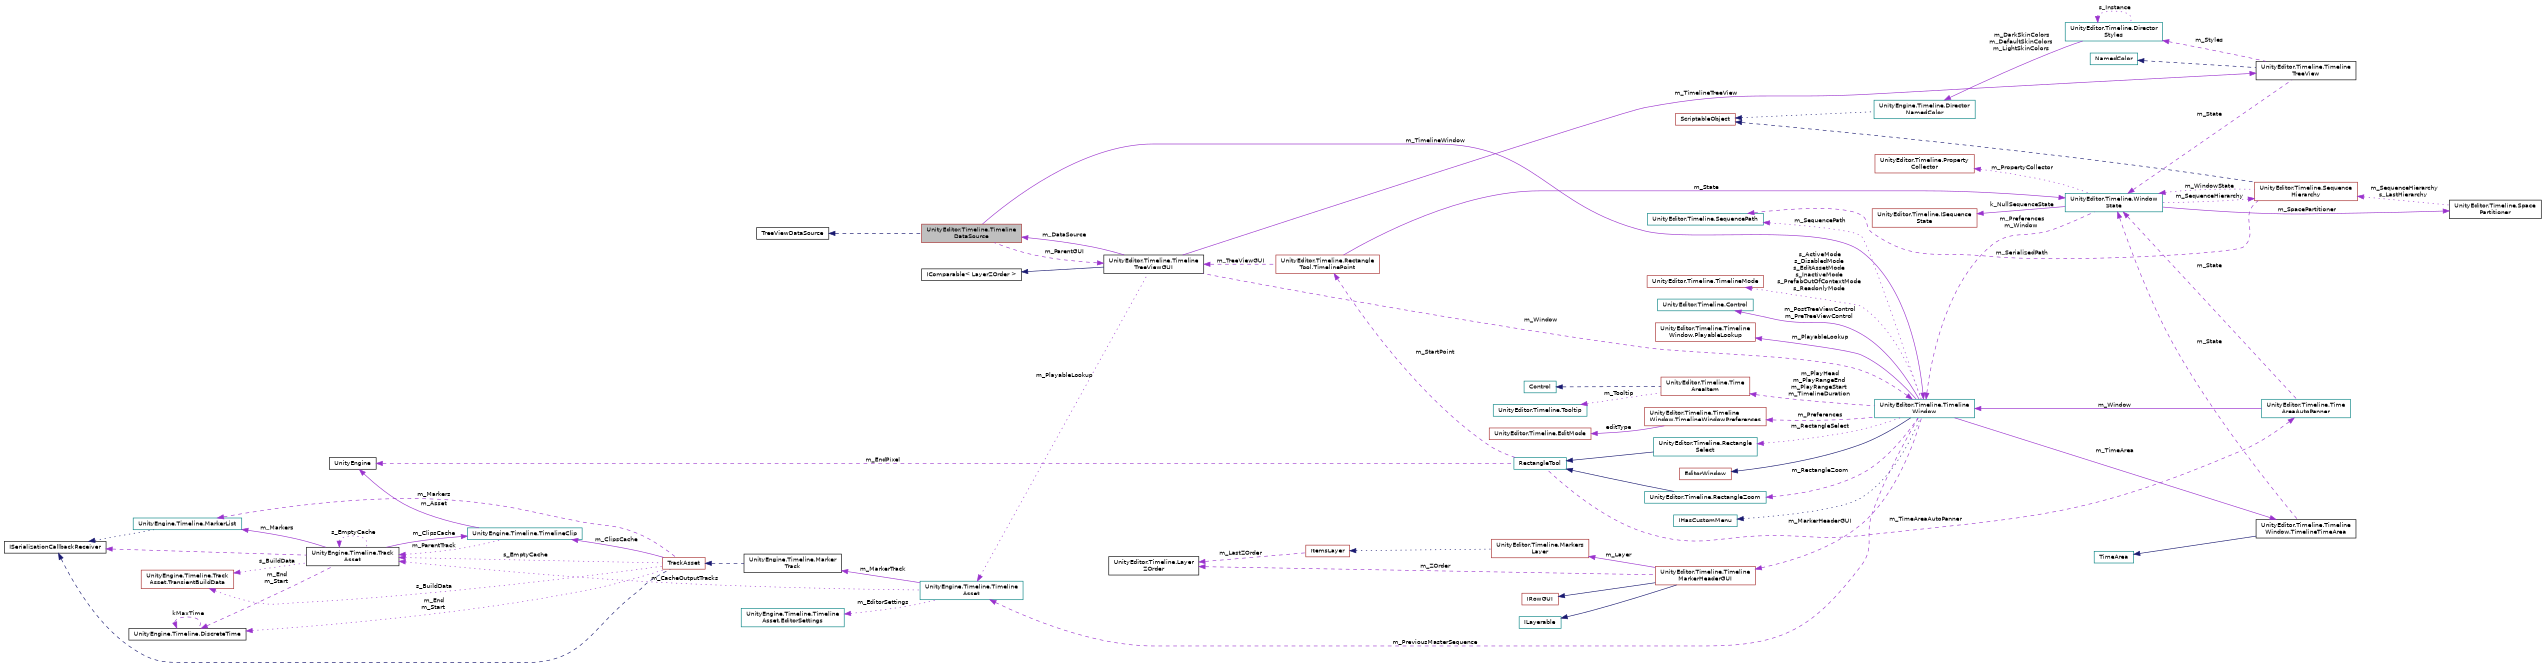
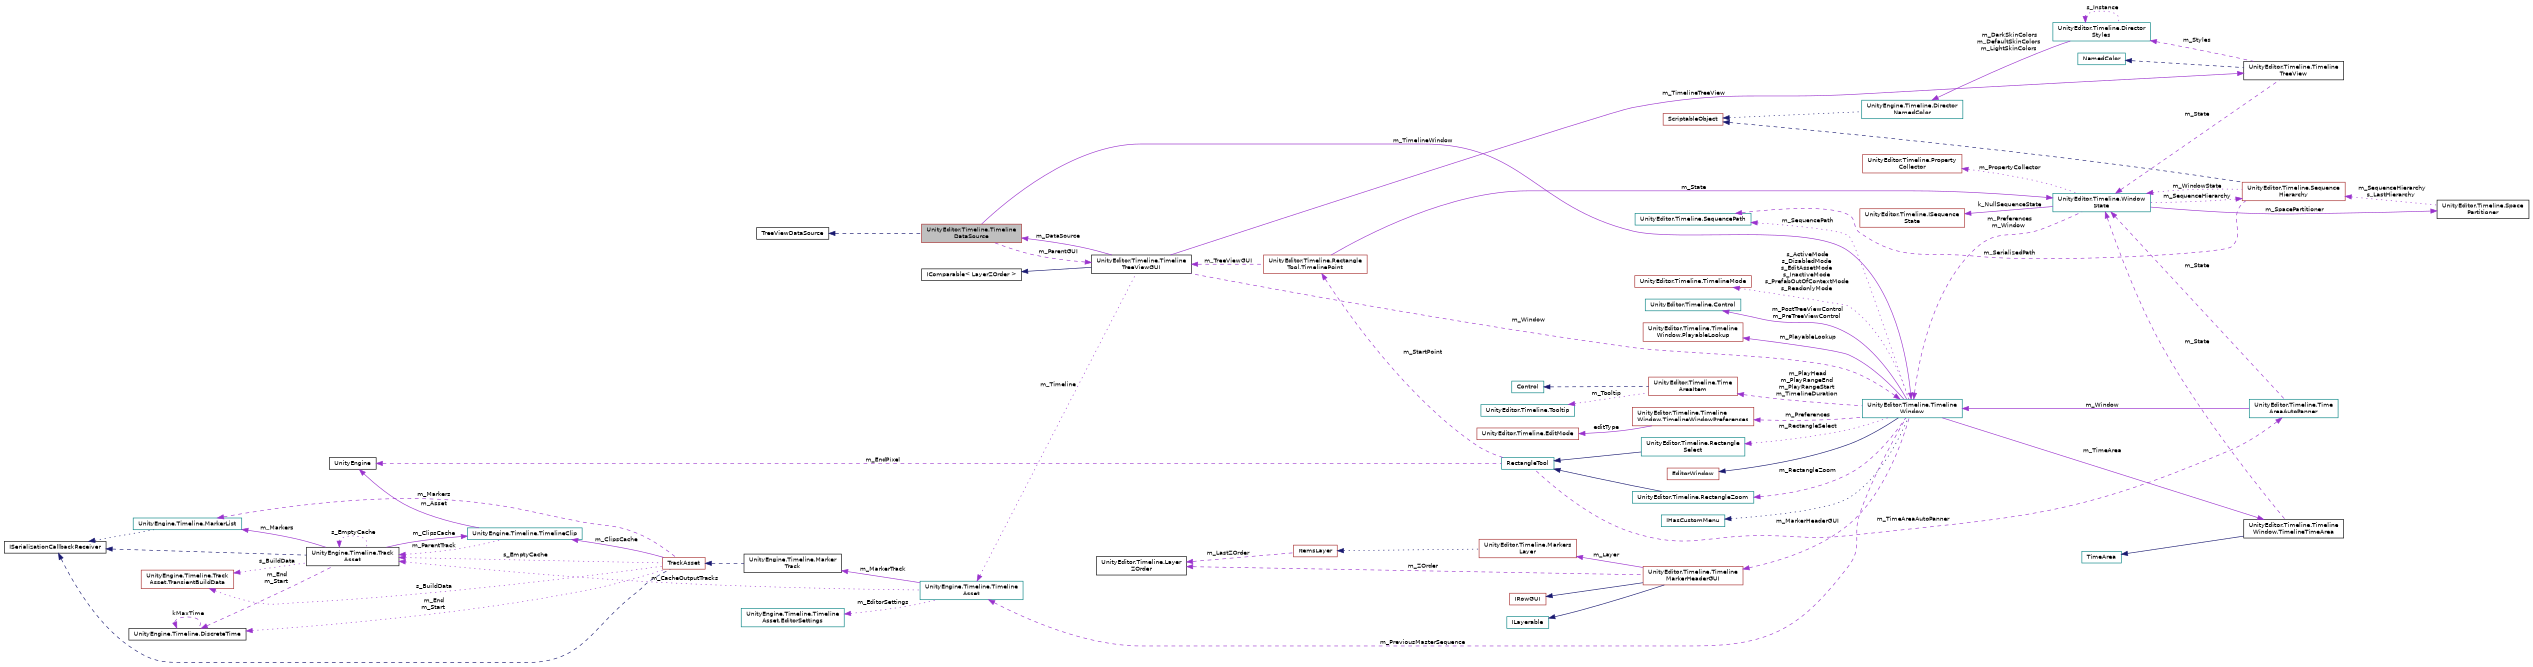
(1063, 376) -> (1057, 385)
(209, 552) -> (209, 552)
